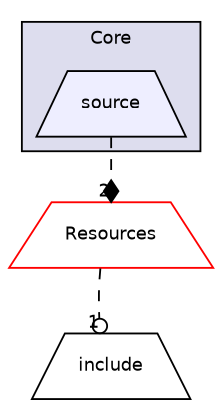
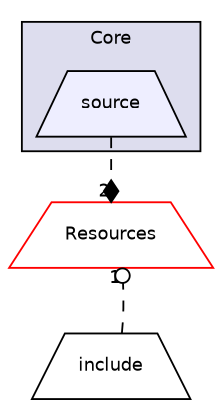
(99, 294) -> (123, 308)
